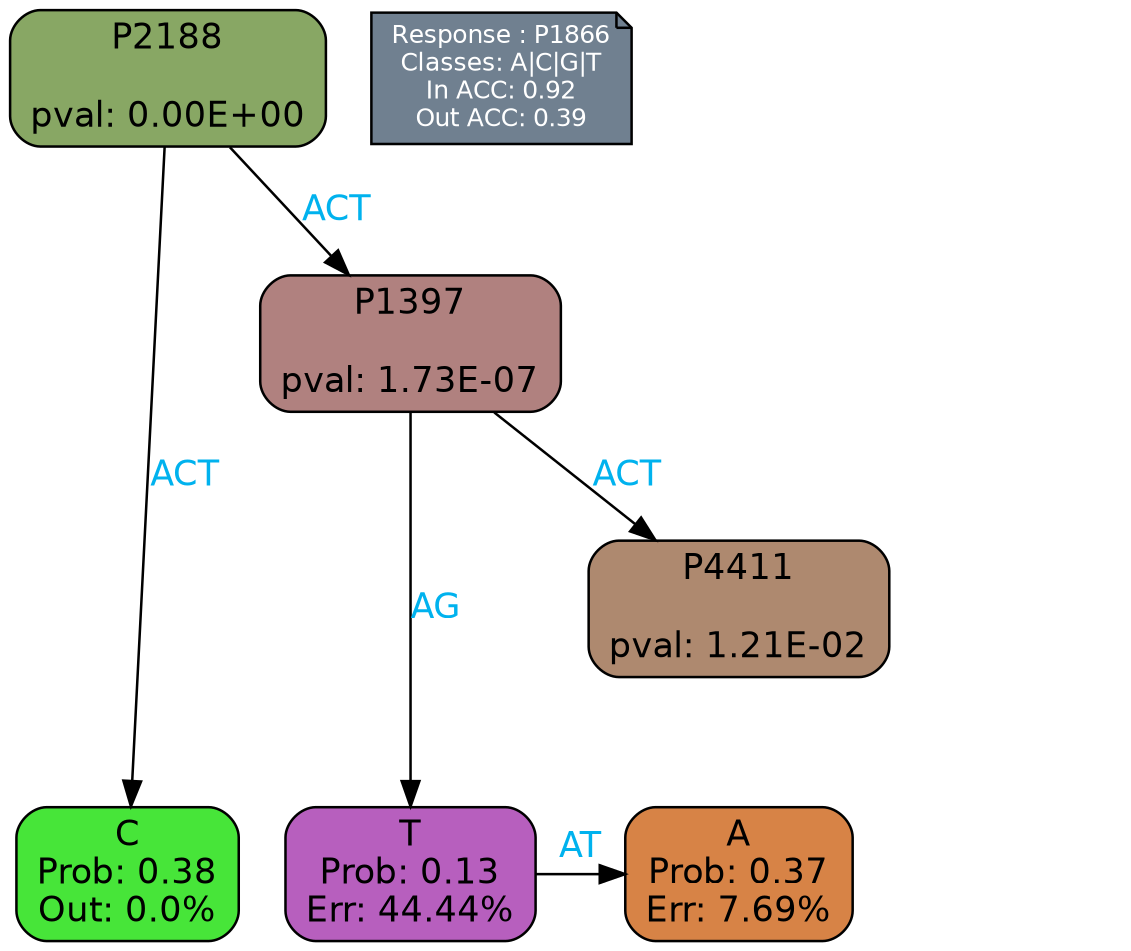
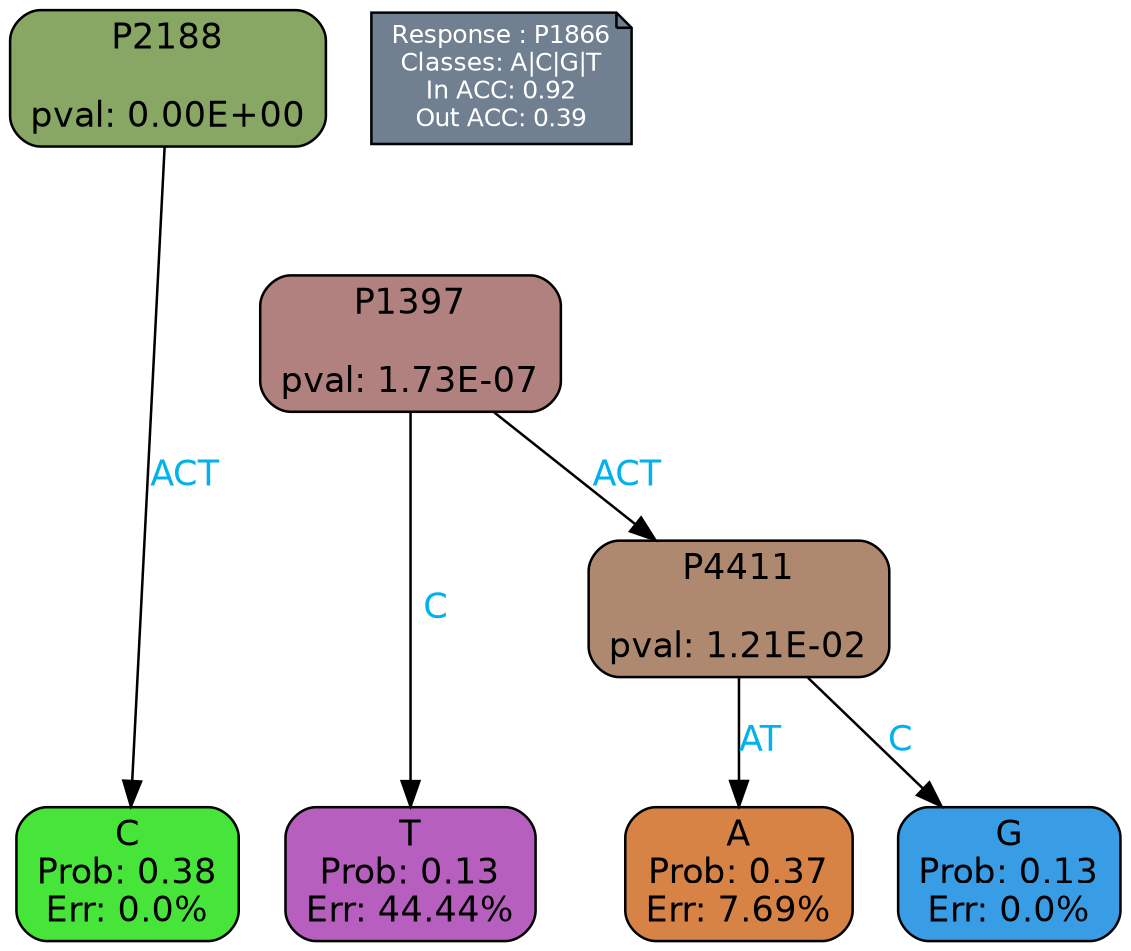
(280, 202) -> none
(436, 609) -> (436, 609)
(128, 874) -> (128, 874)
(568, 874) -> (739, 729)
none -> (1009, 874)
